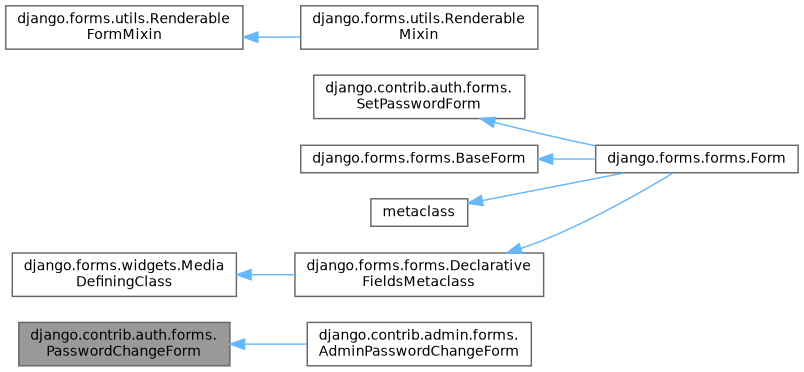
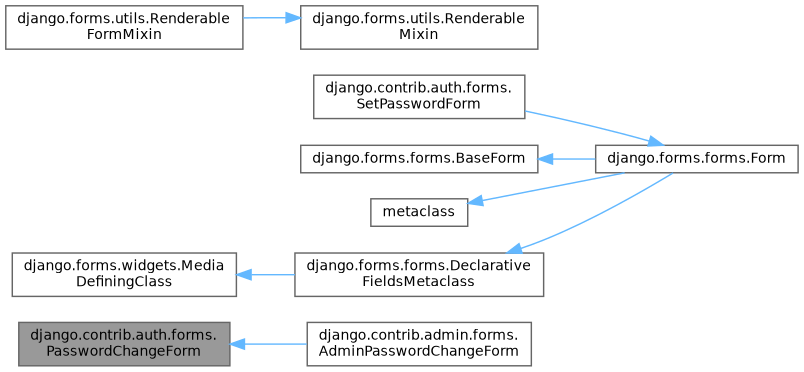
(279, 37) -> (265, 18)
(545, 135) -> (587, 125)
